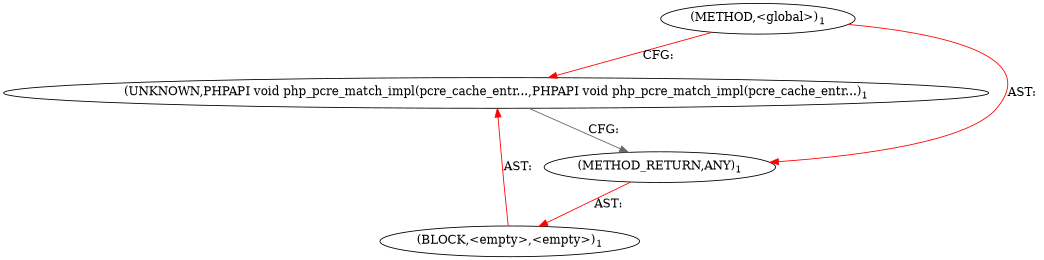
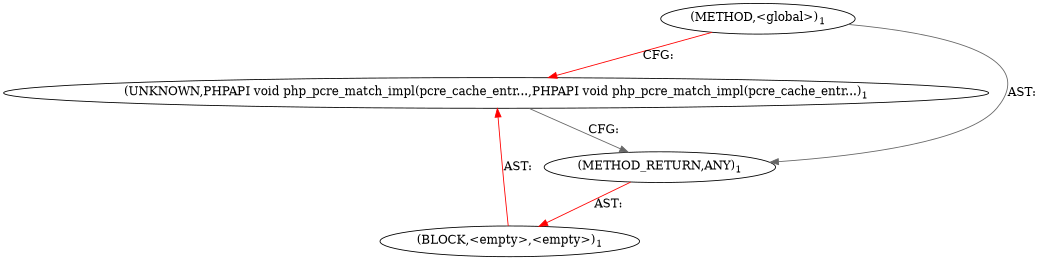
(988, 115) -> (988, 115)
